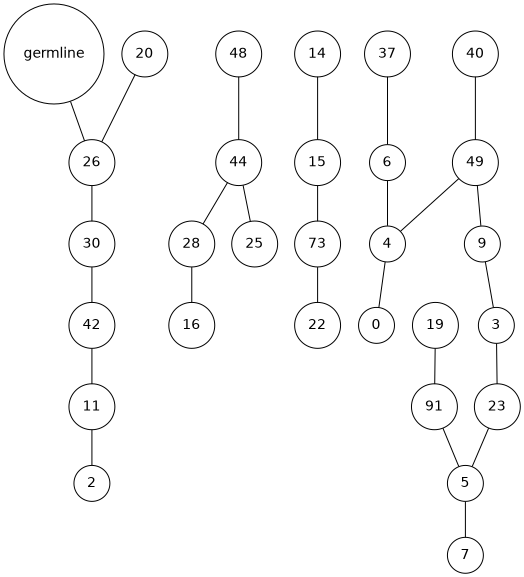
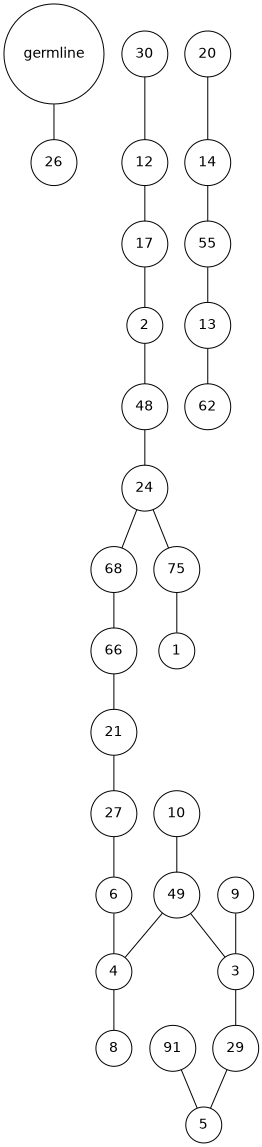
(388, 54) -> (114, 814)
(475, 54) -> (177, 814)
(118, 108) -> (208, 108)
(239, 163) -> (145, 488)
(318, 163) -> (208, 244)
(92, 203) -> none
(479, 206) -> (208, 935)
(192, 244) -> (114, 569)
(255, 244) -> (177, 569)
(318, 244) -> (208, 325)
(92, 325) -> (145, 163)
(192, 325) -> (114, 651)
(318, 325) -> (208, 407)
(377, 325) -> (114, 1048)
(435, 325) -> none
none -> (145, 364)
(92, 407) -> (145, 244)
(497, 407) -> (236, 1048)
(465, 555) -> none
none -> (177, 651)
none -> (114, 732)
